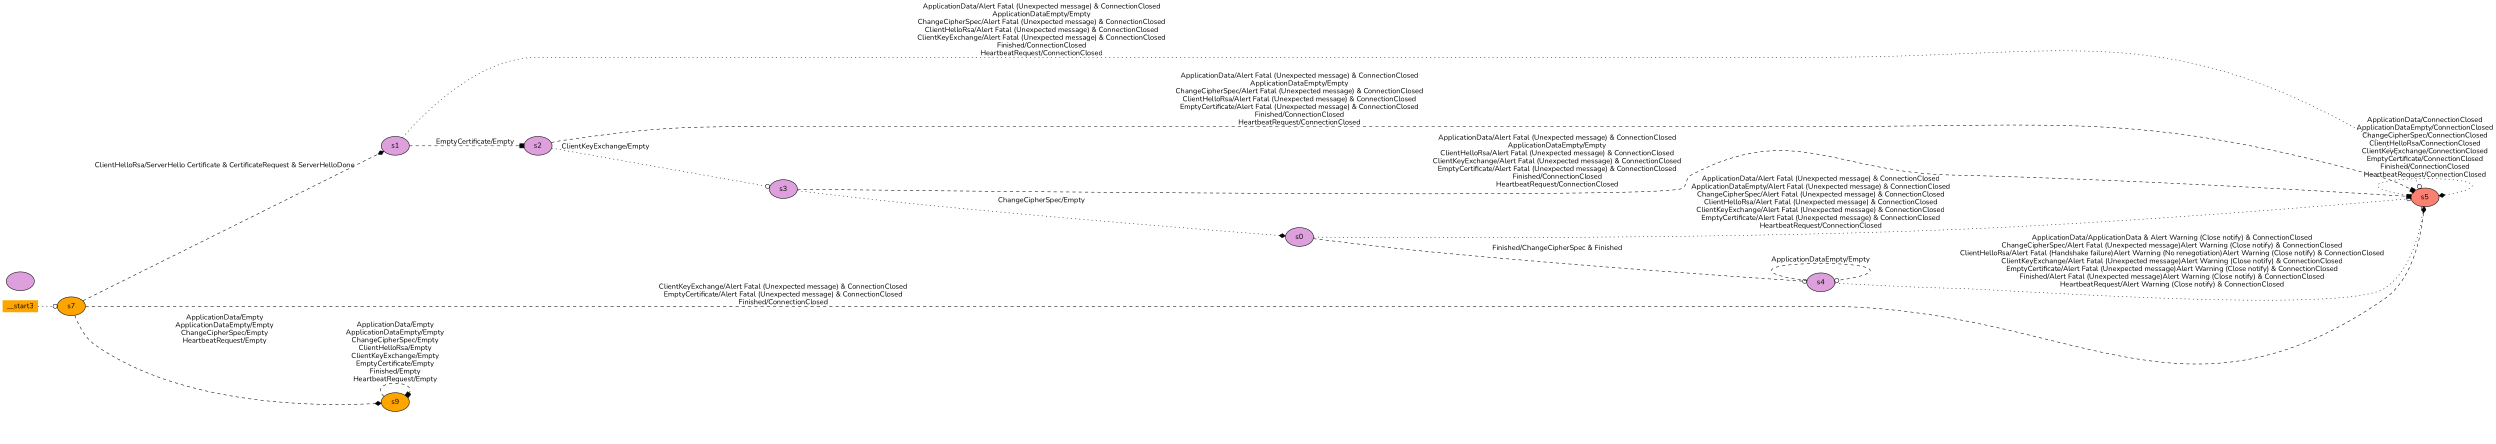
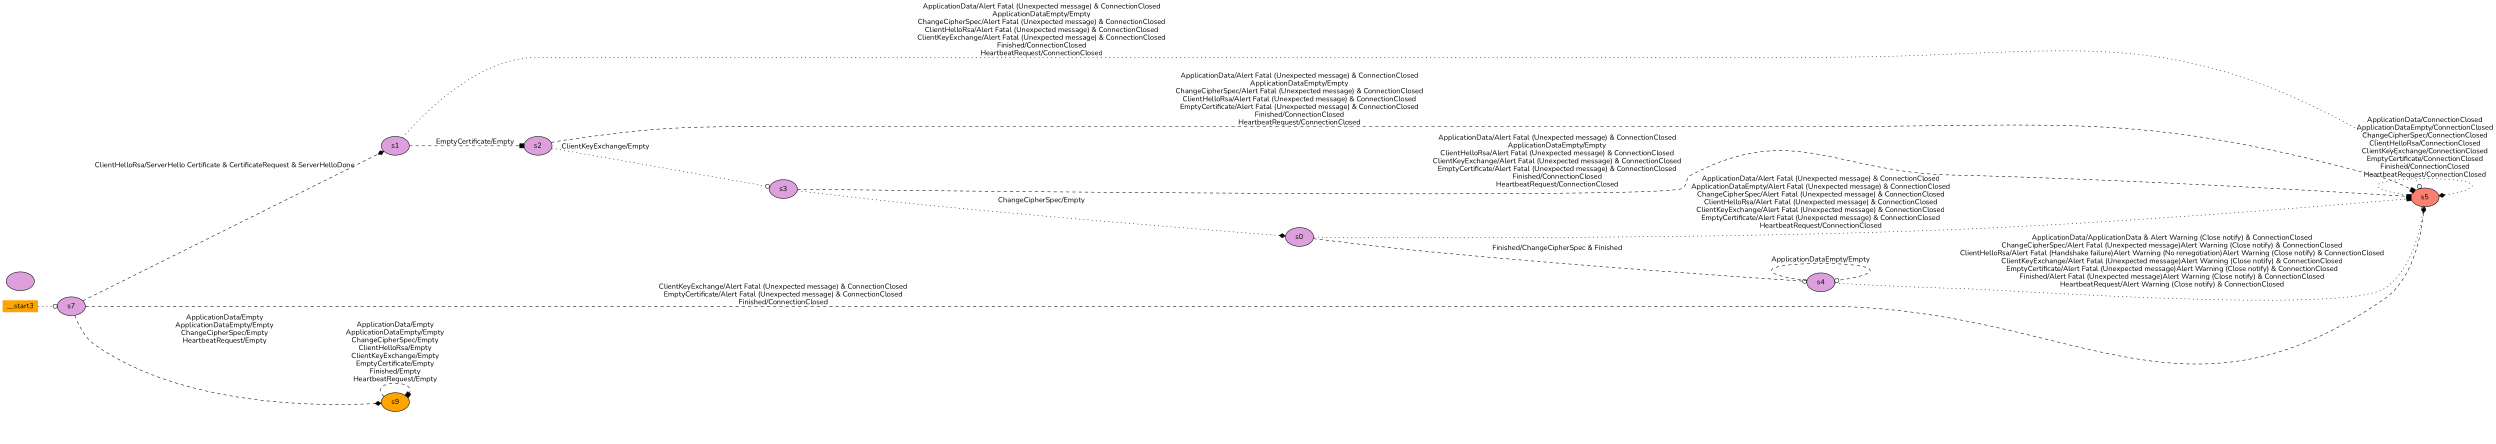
(1861, 233) -> (1861, 233)
(71, 306) -> (71, 306)
